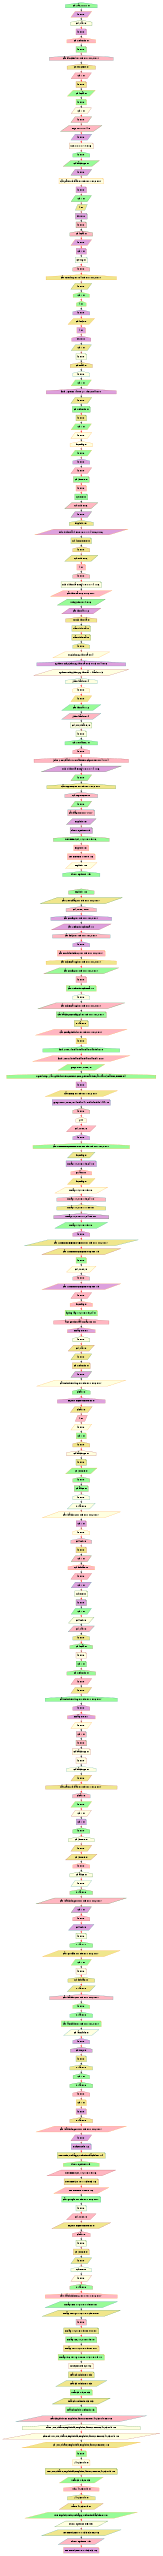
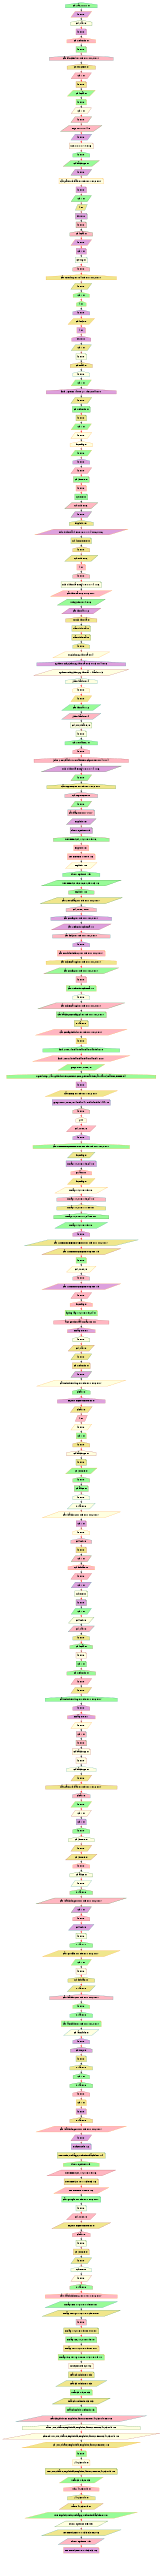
none -> (81, 883)
(81, 1216) -> (81, 1216)
(81, 2150) -> none
